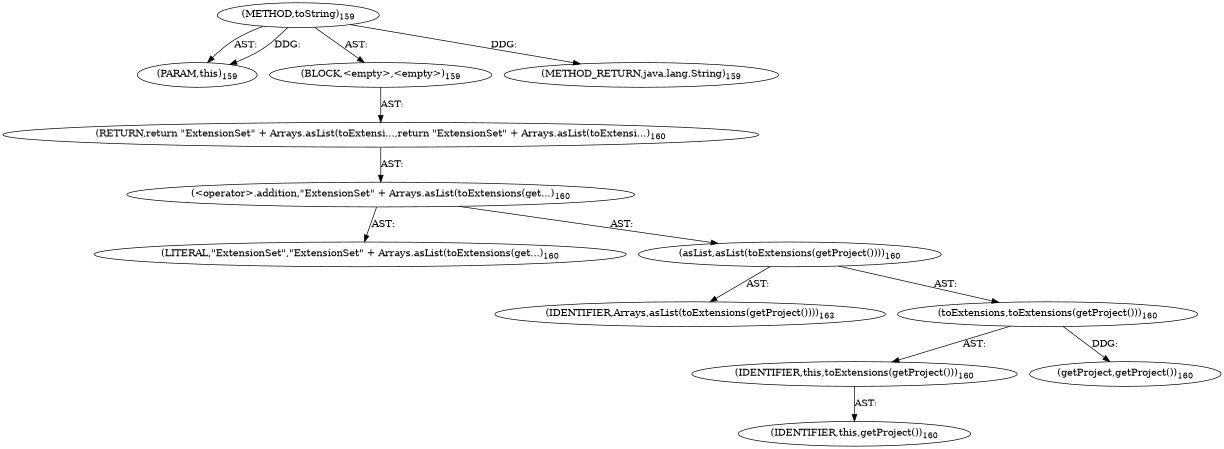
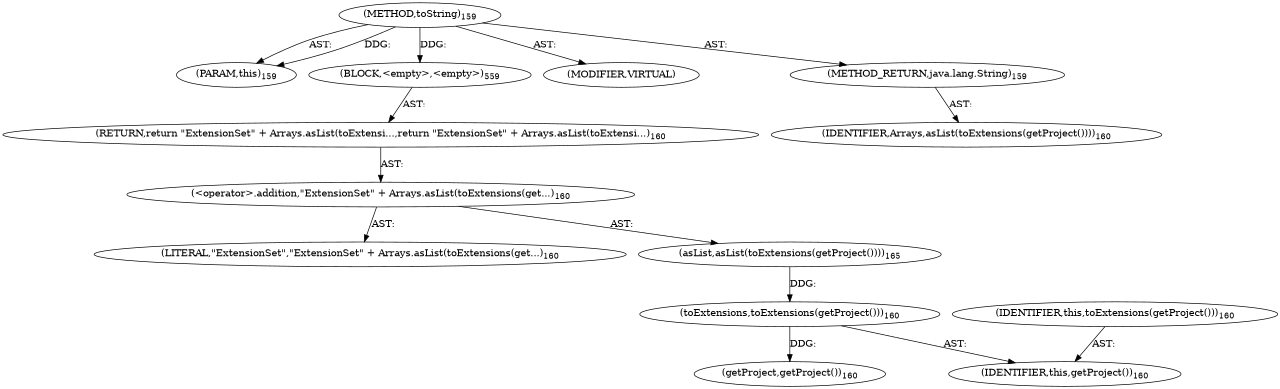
(358, 45) -> (435, 45)
(506, 45) -> (718, 45)
(453, 74) -> (492, 74)
none -> (621, 75)
(893, 253) -> (893, 253)
(743, 283) -> (945, 102)
(947, 284) -> (805, 284)
(827, 313) -> (1103, 134)
(955, 343) -> (925, 344)
